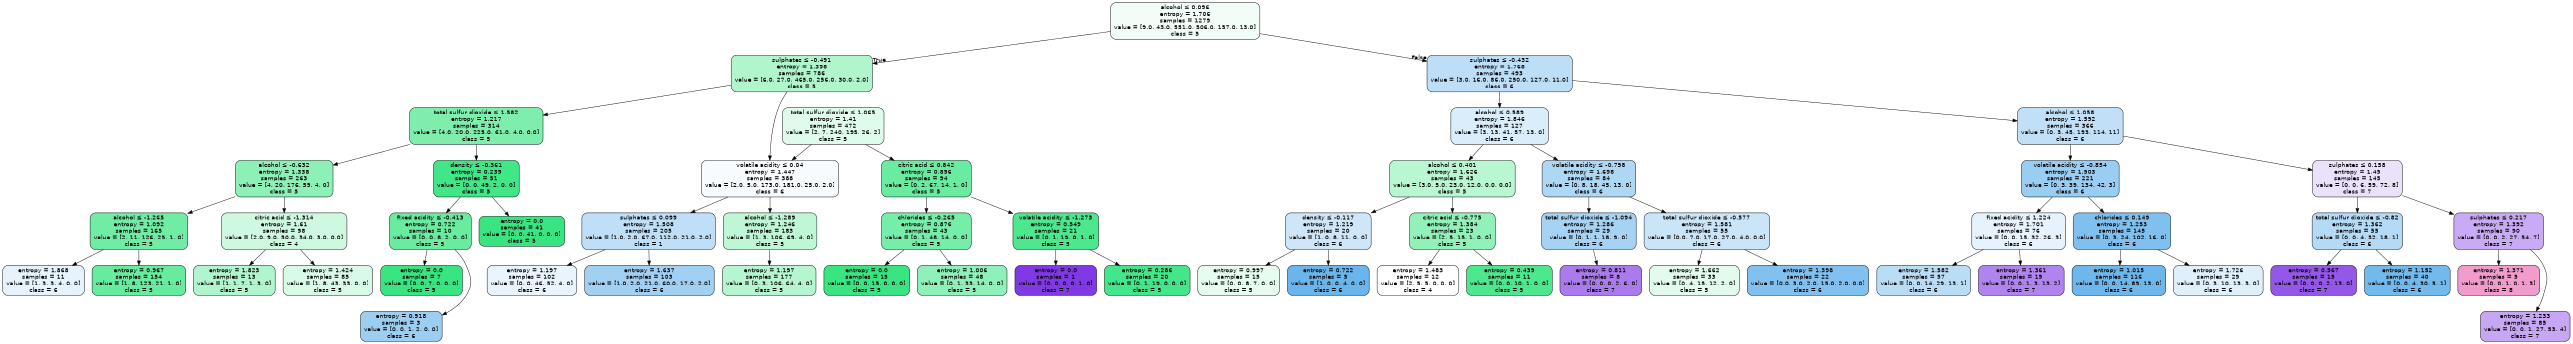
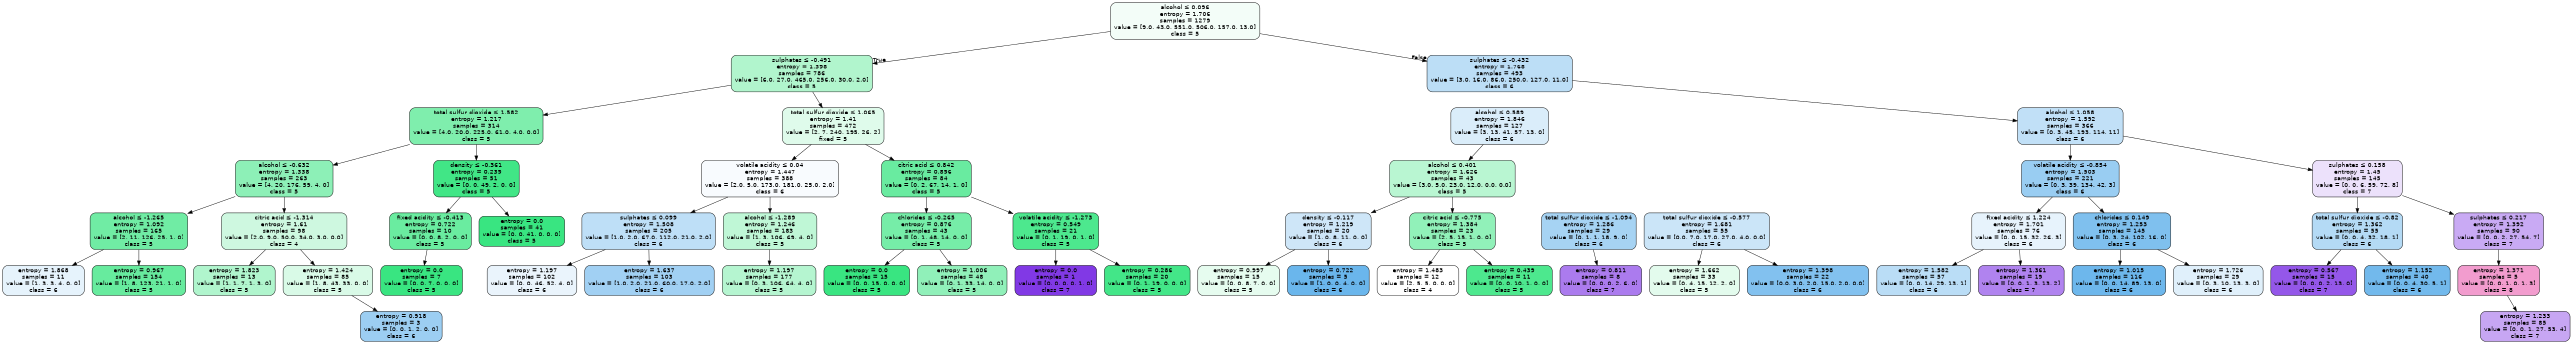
(1500, 98) -> none
(774, 123) -> (816, 98)
(833, 139) -> (833, 139)
(926, 178) -> (926, 178)
(1589, 179) -> none
(1707, 224) -> (1707, 224)
(649, 244) -> (649, 244)
(2547, 277) -> (2511, 301)
(471, 284) -> (363, 302)
